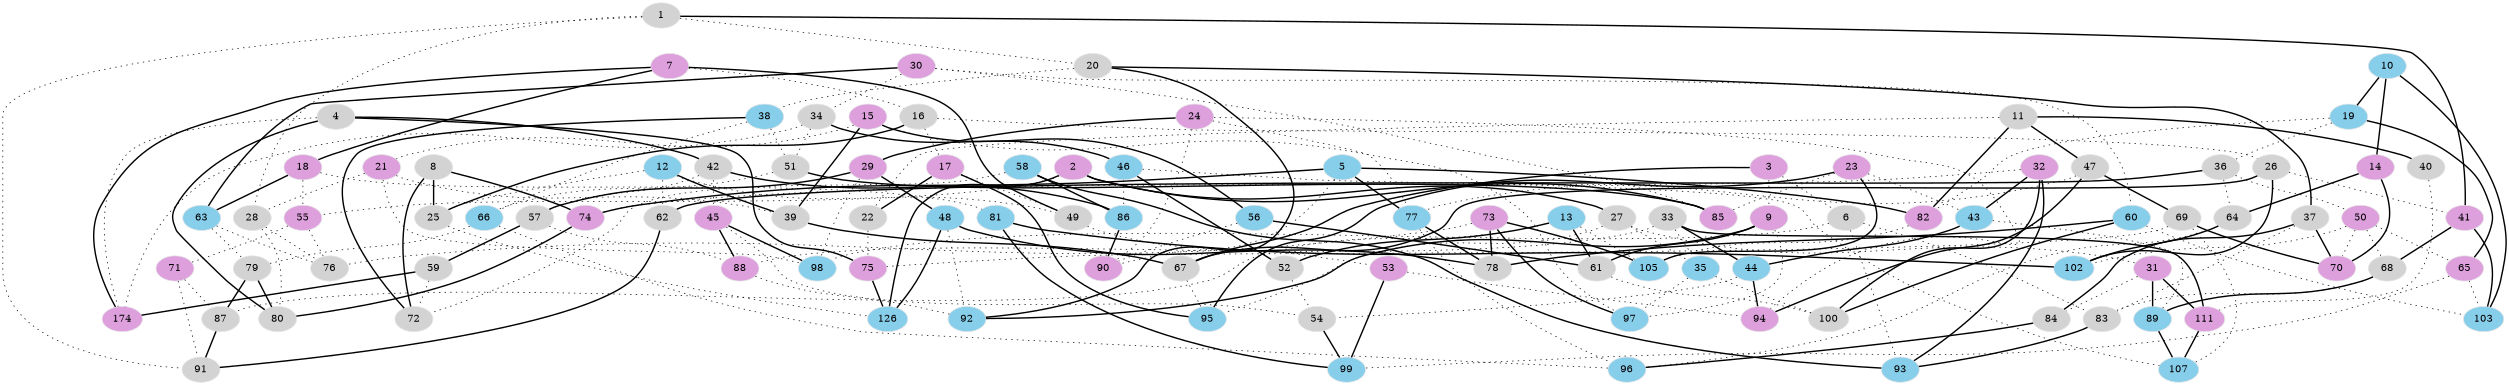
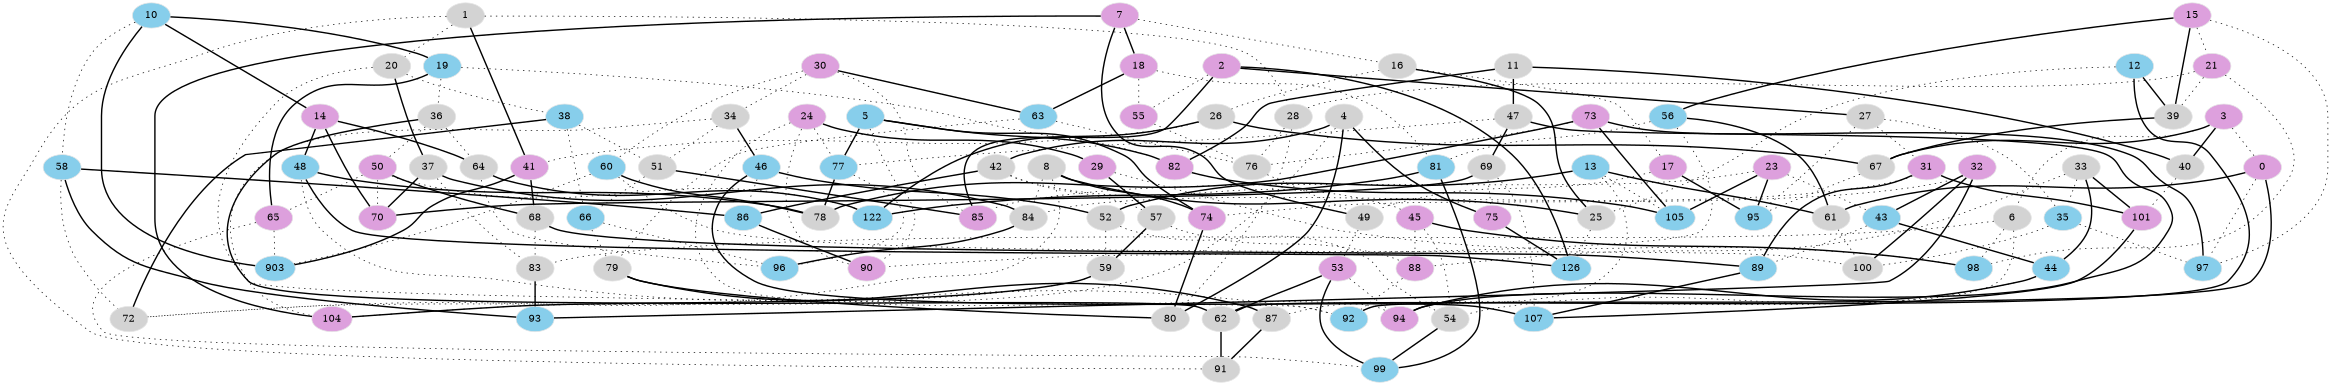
none -> (79, 76)
none -> (1550, 138)
none -> (2205, 142)
none -> (1038, 192)
(663, 193) -> (1865, 303)
(907, 193) -> (310, 142)
(961, 199) -> (1308, 193)
(1801, 209) -> (1066, 304)
(1291, 210) -> (601, 298)
(868, 218) -> none
(1769, 218) -> (2263, 167)
(403, 237) -> (830, 291)
(725, 239) -> (1415, 244)
(2373, 241) -> (464, 199)
none -> (1106, 243)
(1786, 243) -> (1413, 193)
(1991, 258) -> (1224, 251)
(175, 268) -> none
(2074, 268) -> (872, 218)
none -> (1279, 293)
(1873, 294) -> (1709, 304)
(122, 319) -> (332, 319)
(2205, 319) -> (2142, 218)
(2484, 319) -> (275, 268)
